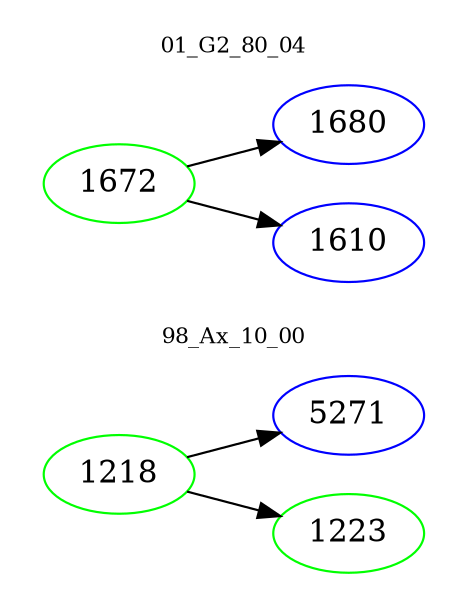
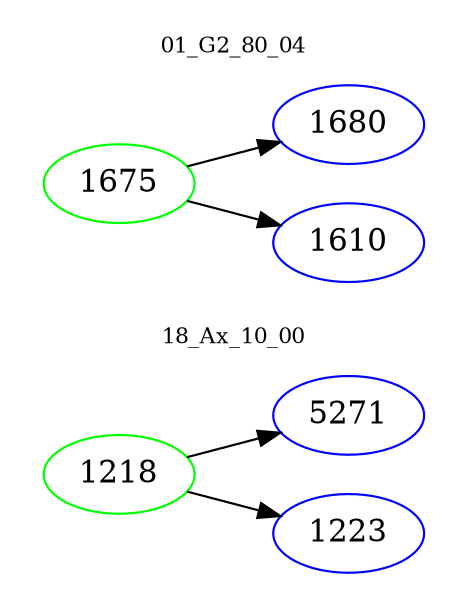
(119, 184) -> (119, 184)
(234, 338) -> (234, 338)
(349, 533) -> (349, 533)
